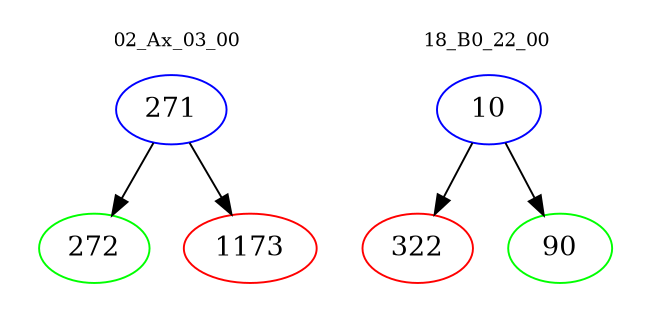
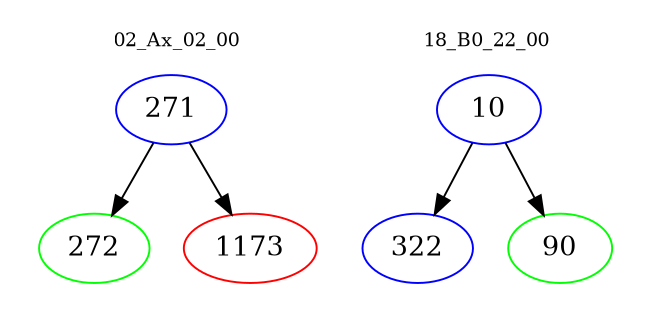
(177, 41) -> (177, 41)
(418, 248) -> (418, 248)
